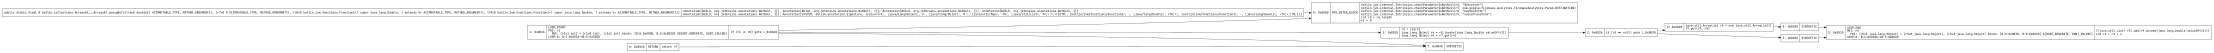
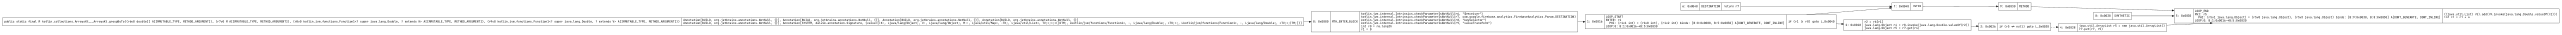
(1044, 25) -> (1580, 22)
(1776, 27) -> (2188, 24)
(555, 31) -> (1614, 20)
(1718, 36) -> (1960, 6)
(1809, 38) -> (2024, 6)
(1454, 46) -> (1917, 6)
(653, 47) -> (1711, 6)
